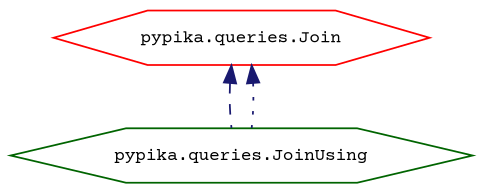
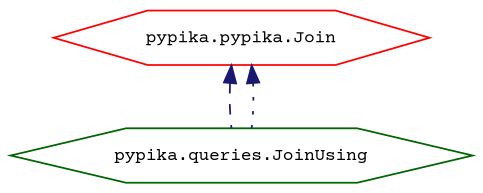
(242, 38) -> (242, 38)
